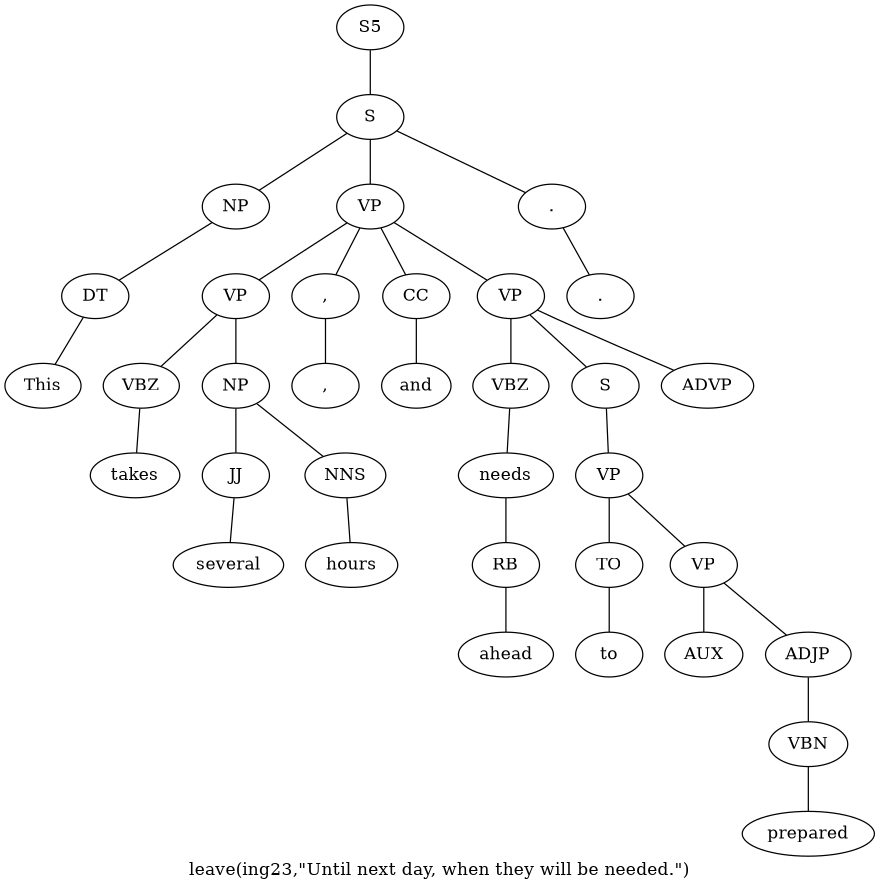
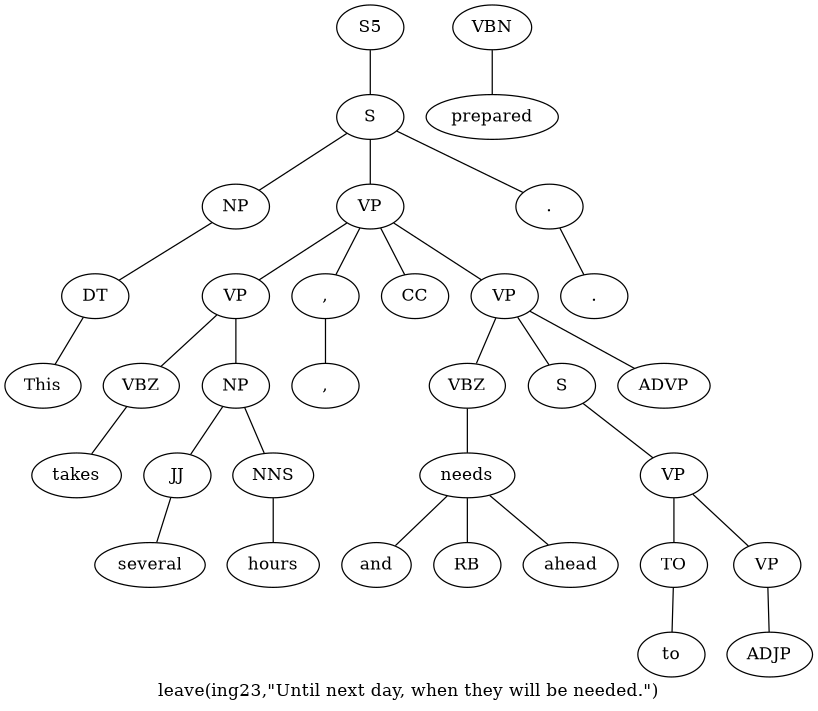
(416, 341) -> (421, 521)
(506, 610) -> (519, 520)
(704, 655) -> none
(808, 700) -> none
